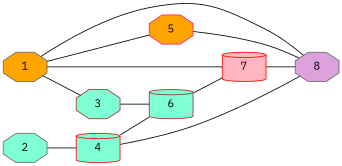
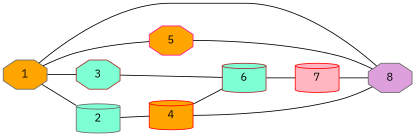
(135, 67) -> (59, 95)
(25, 148) -> (98, 118)
(98, 148) -> (171, 115)
